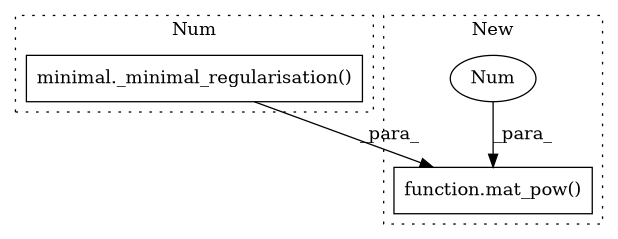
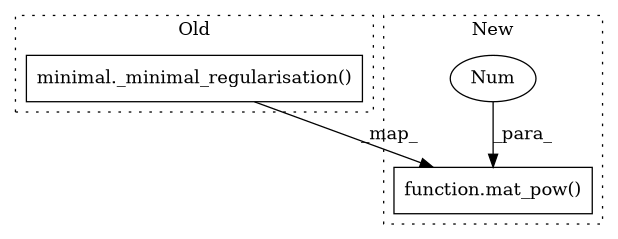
(194, 30) -> (194, 30)
(389, 135) -> (389, 135)
